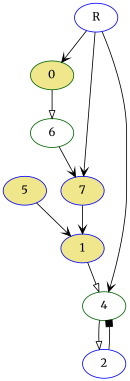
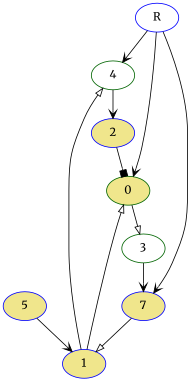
(52, 133) -> (143, 248)
(83, 216) -> (117, 332)
none -> (103, 281)
(99, 331) -> (113, 100)
(110, 339) -> (120, 158)
(104, 364) -> (113, 133)
